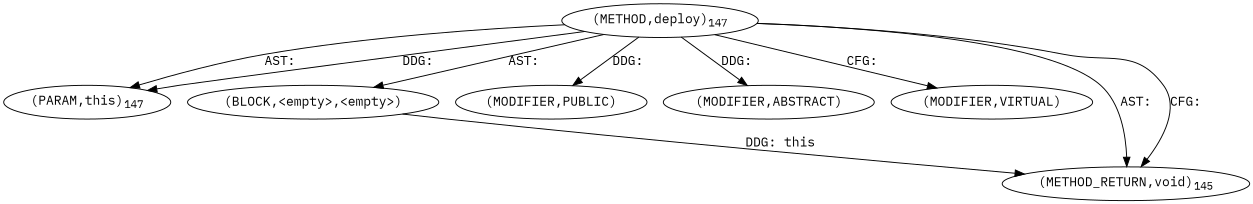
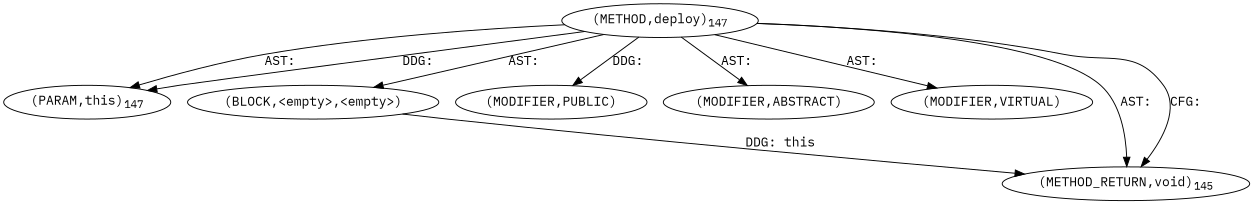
(741, 61) -> (741, 61)
(866, 61) -> (866, 61)
